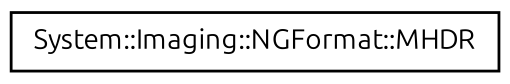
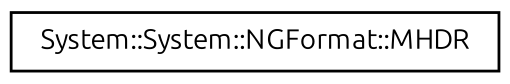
(255, 42) -> (255, 42)
